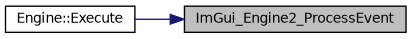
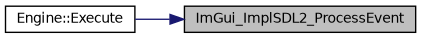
(295, 19) -> (300, 19)
